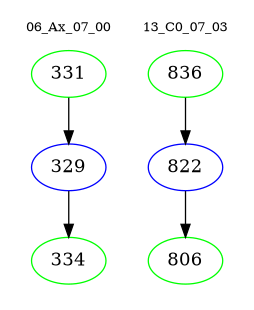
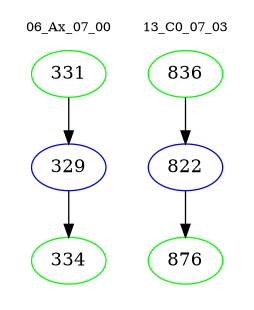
(186, 261) -> (186, 261)
